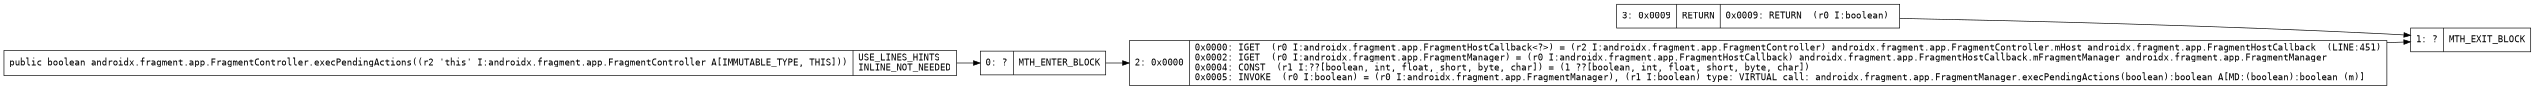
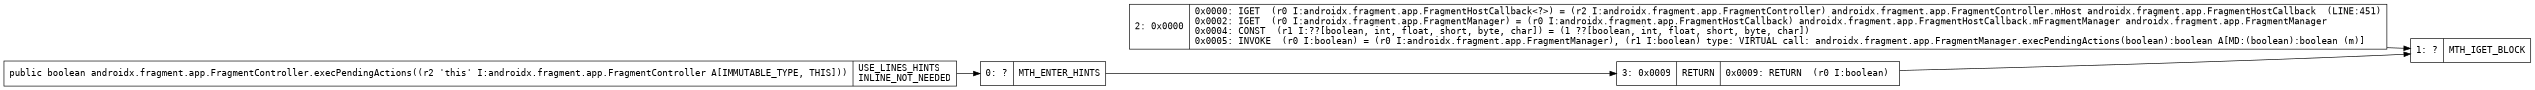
(2487, 40) -> (2487, 50)
(1060, 63) -> (1060, 73)
(1114, 63) -> (1358, 74)
